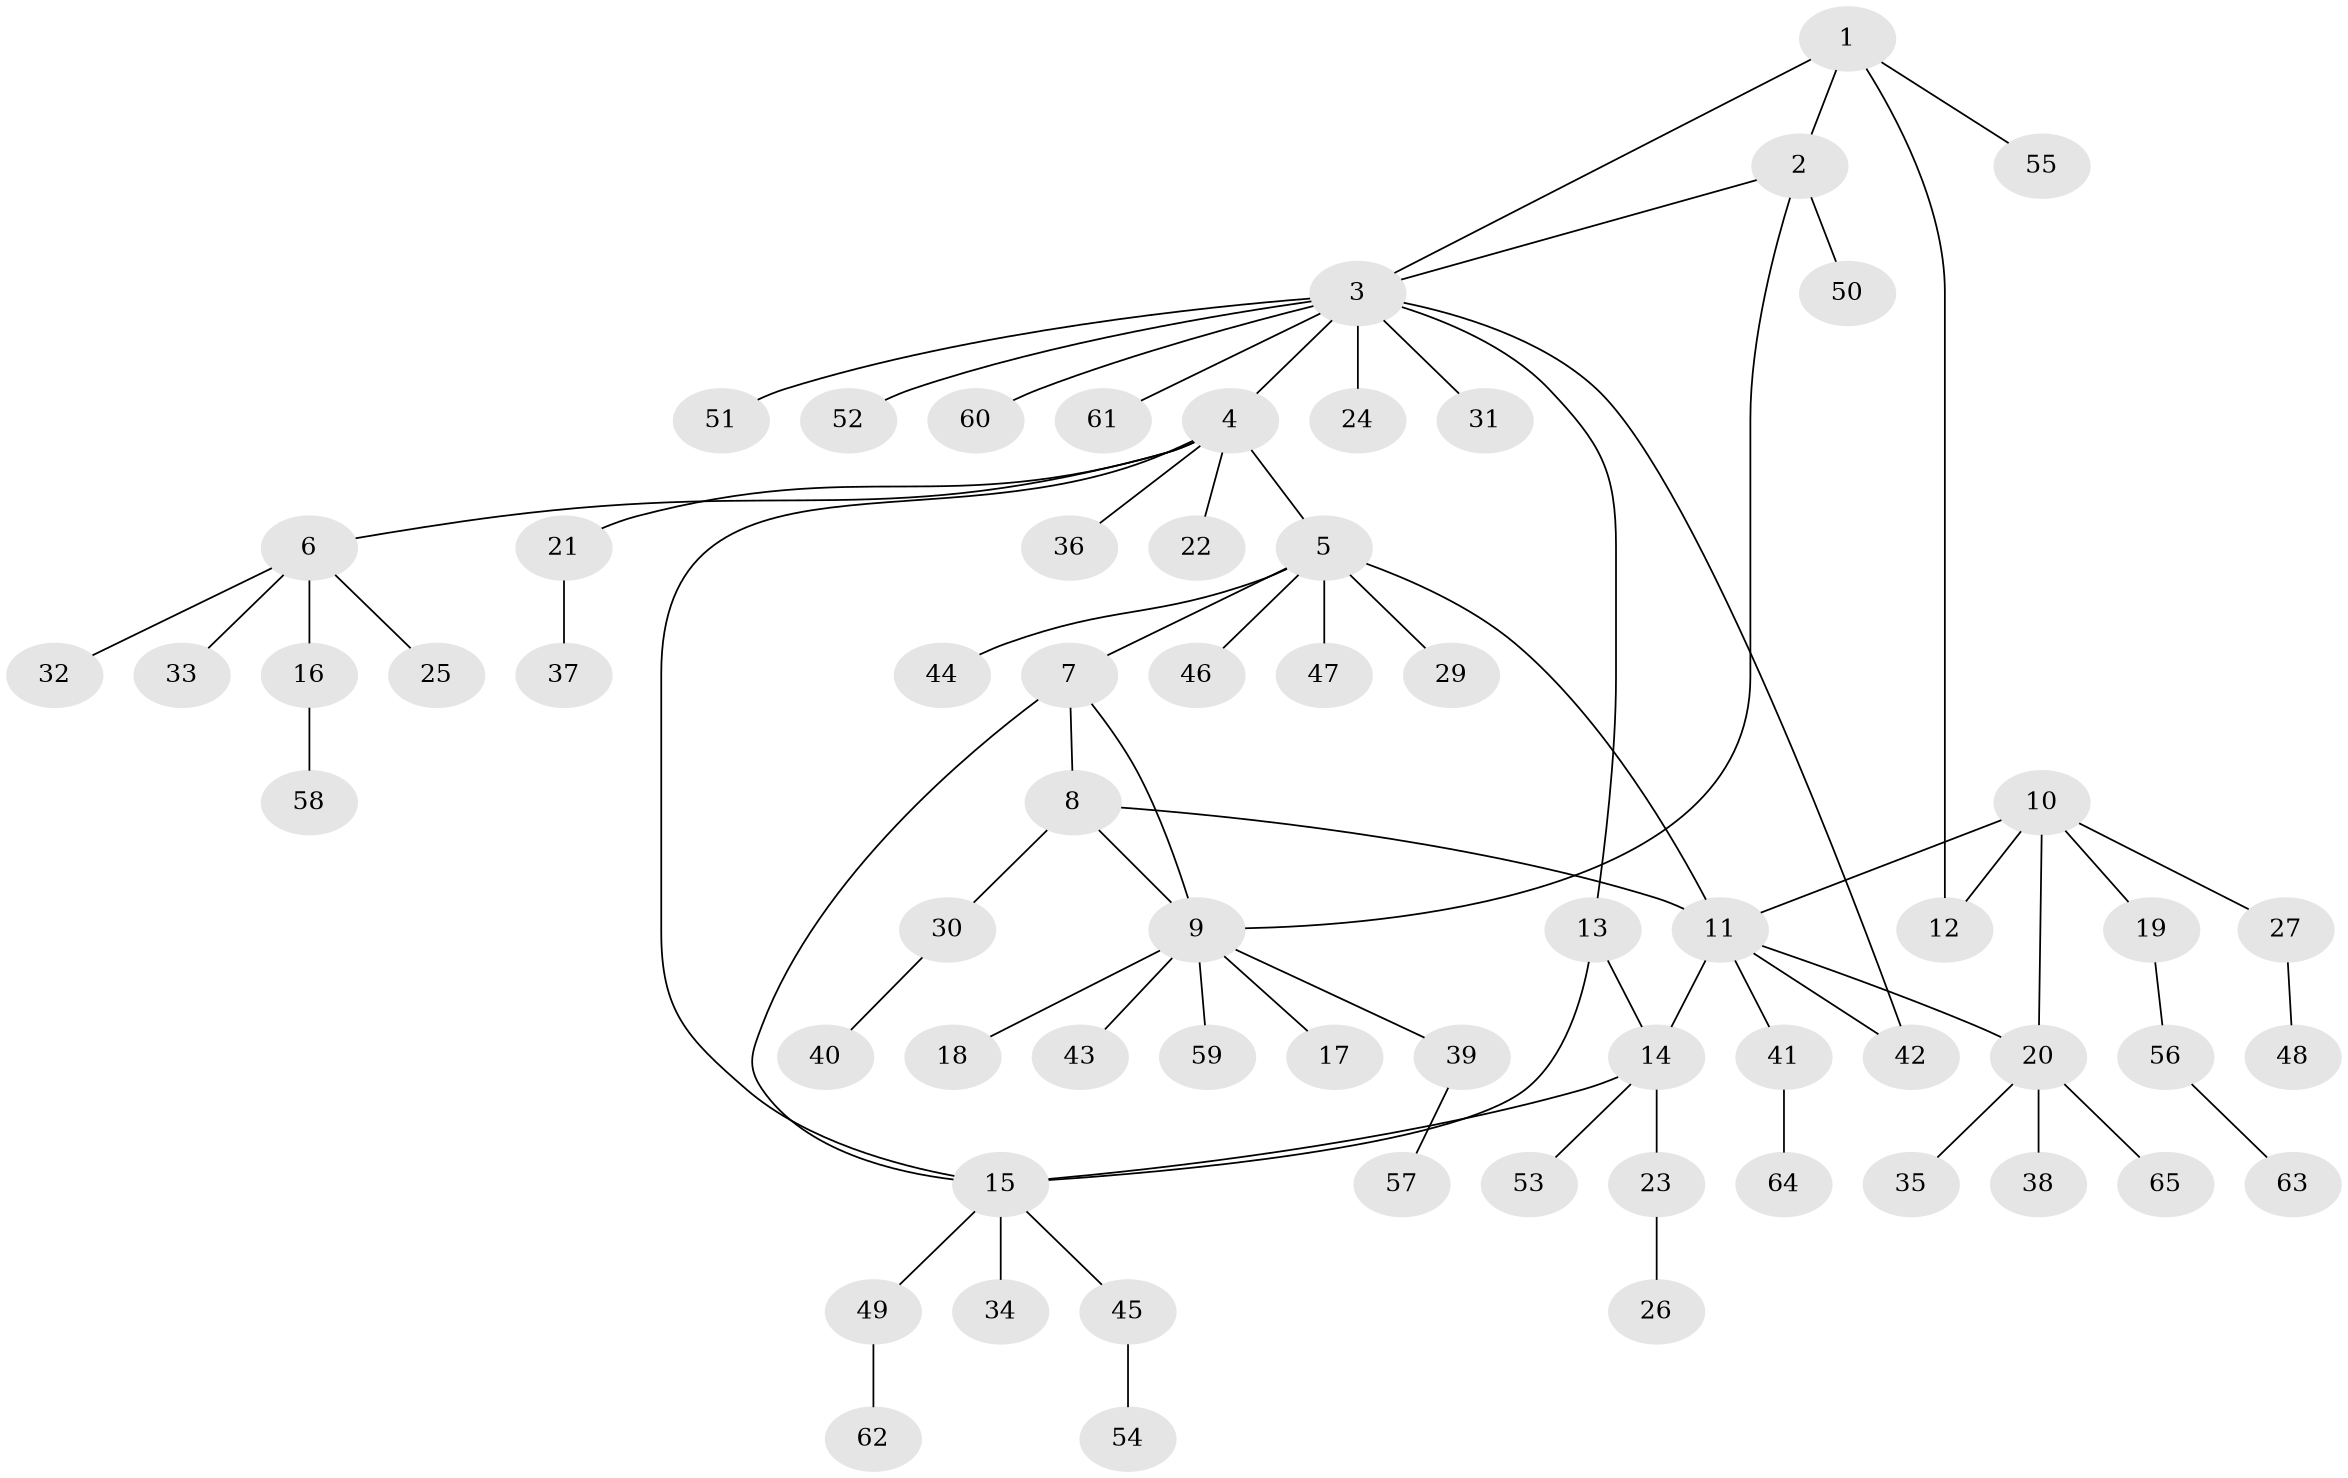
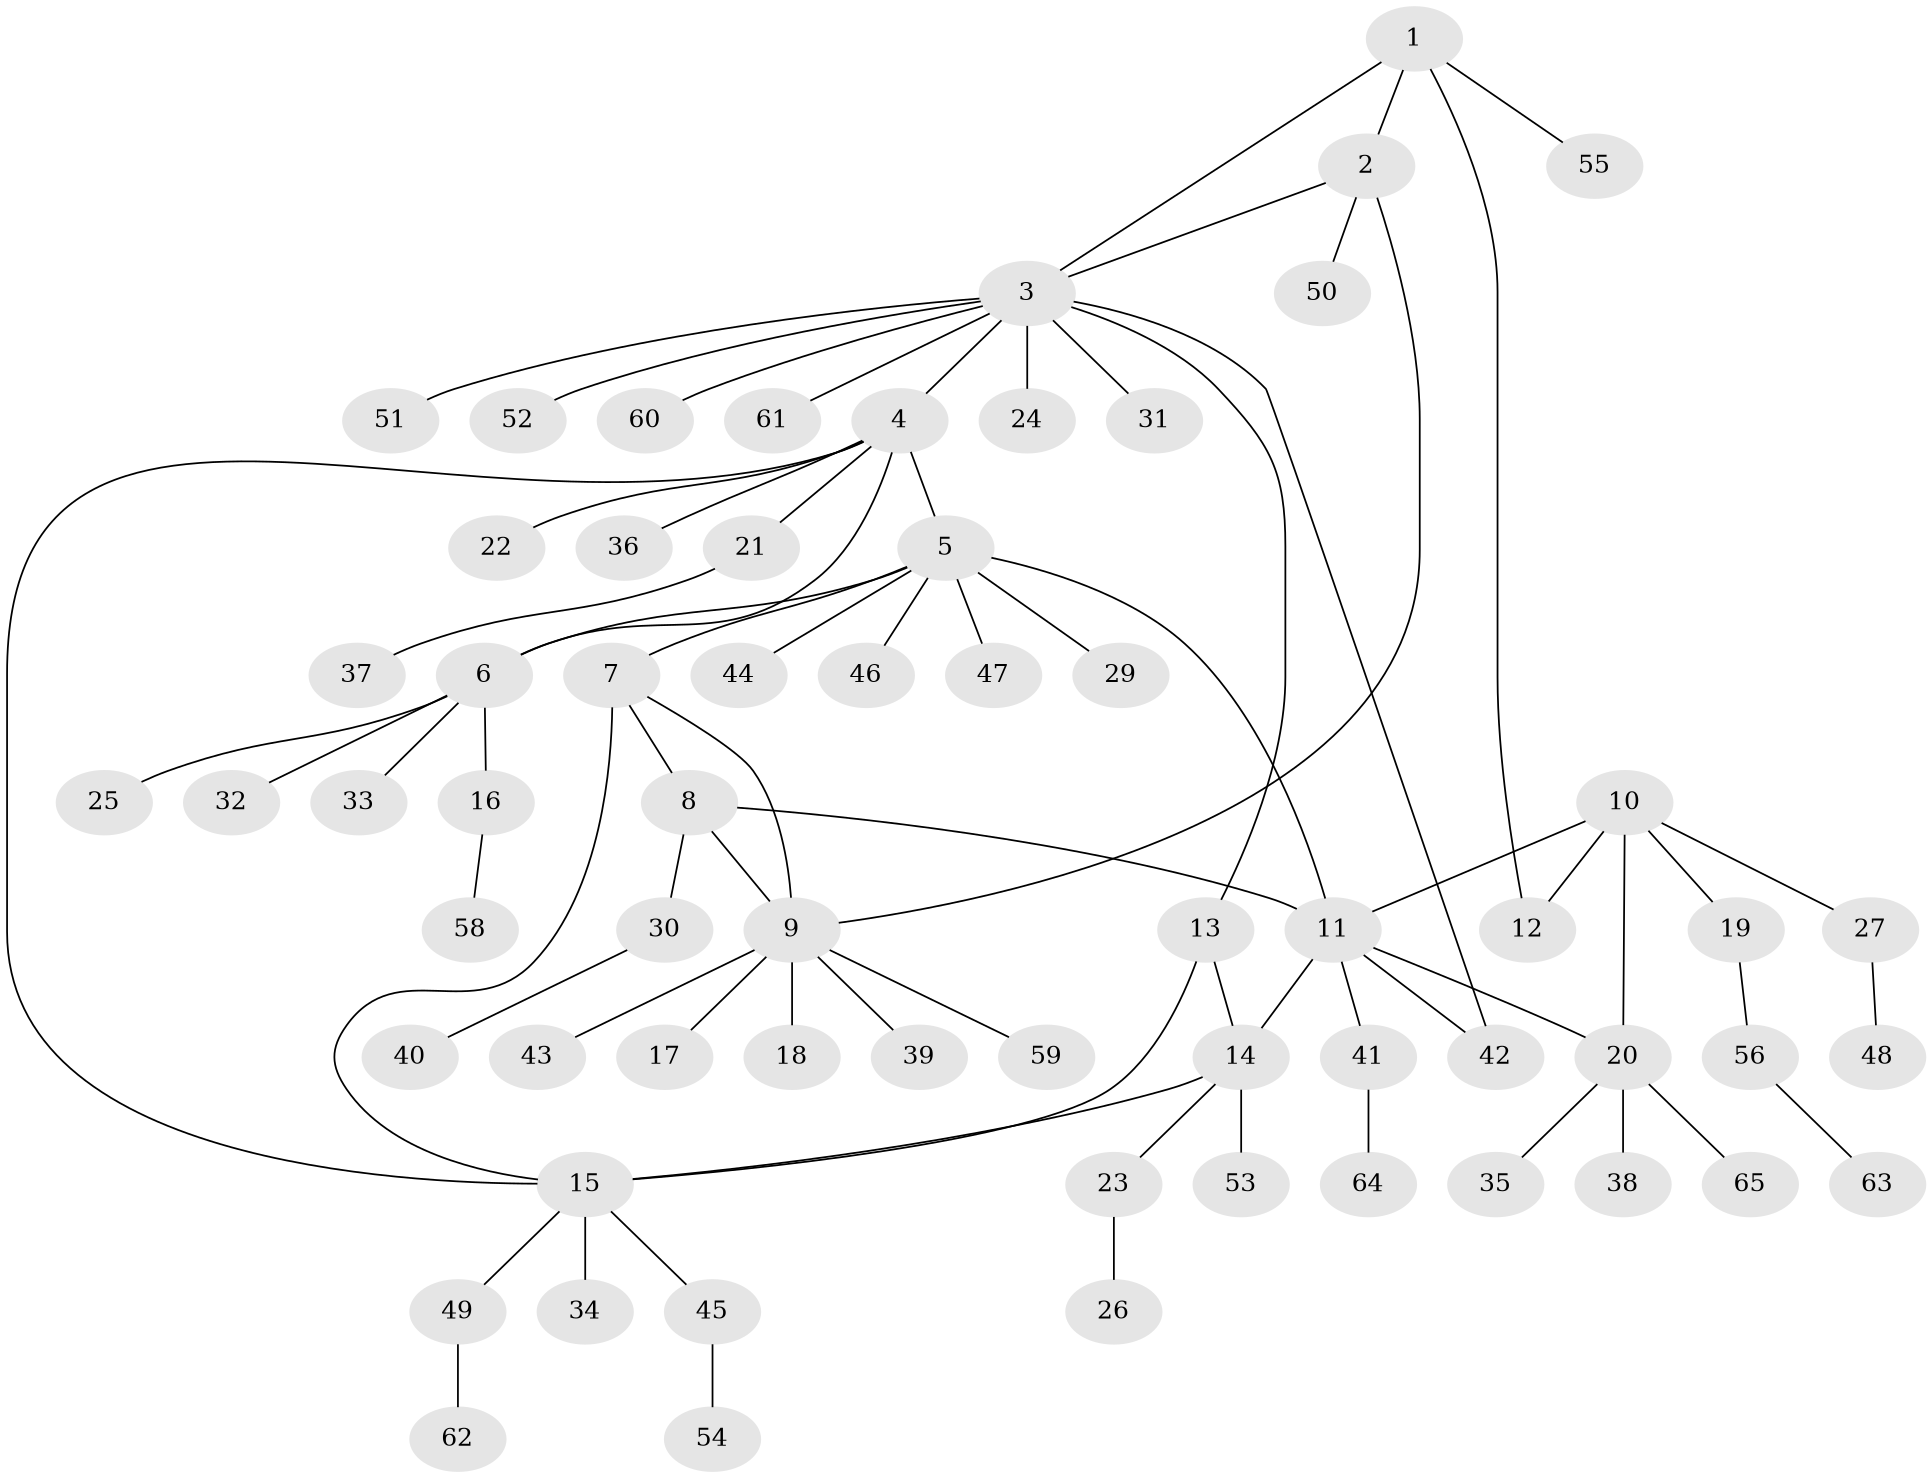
none -> (714, 610)
(1402, 1185) -> none
